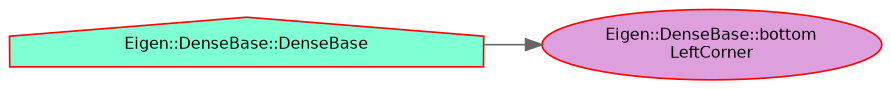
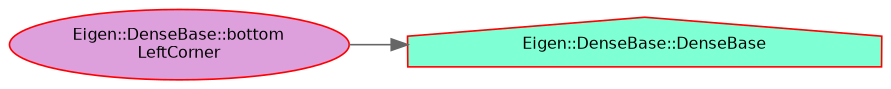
(505, 45) -> (370, 45)
